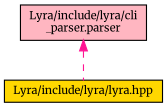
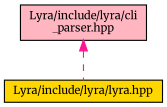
(83, 23) -> (83, 23)
